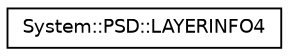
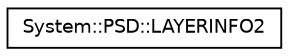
(144, 28) -> (144, 28)
